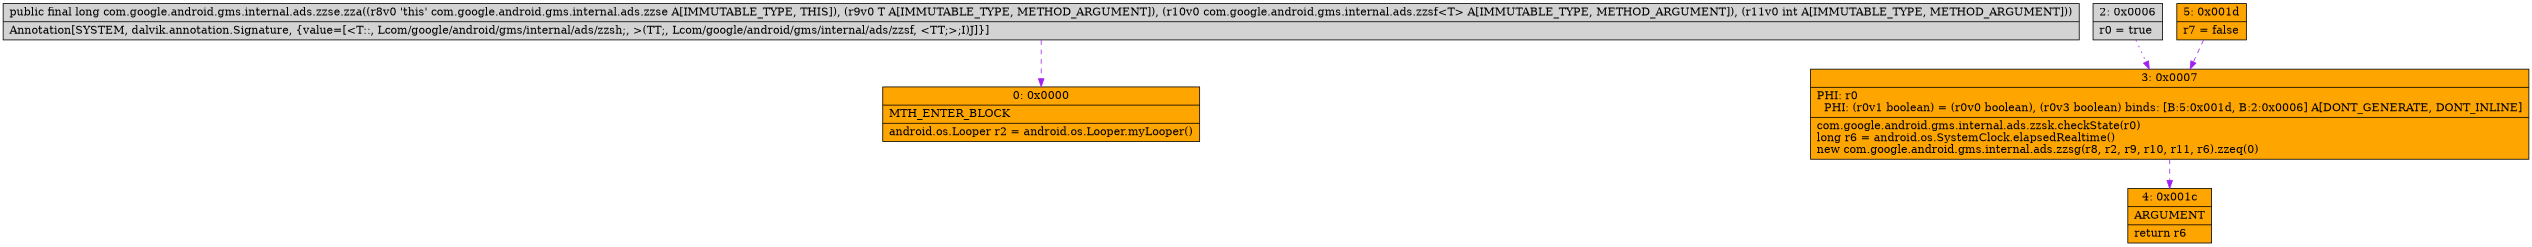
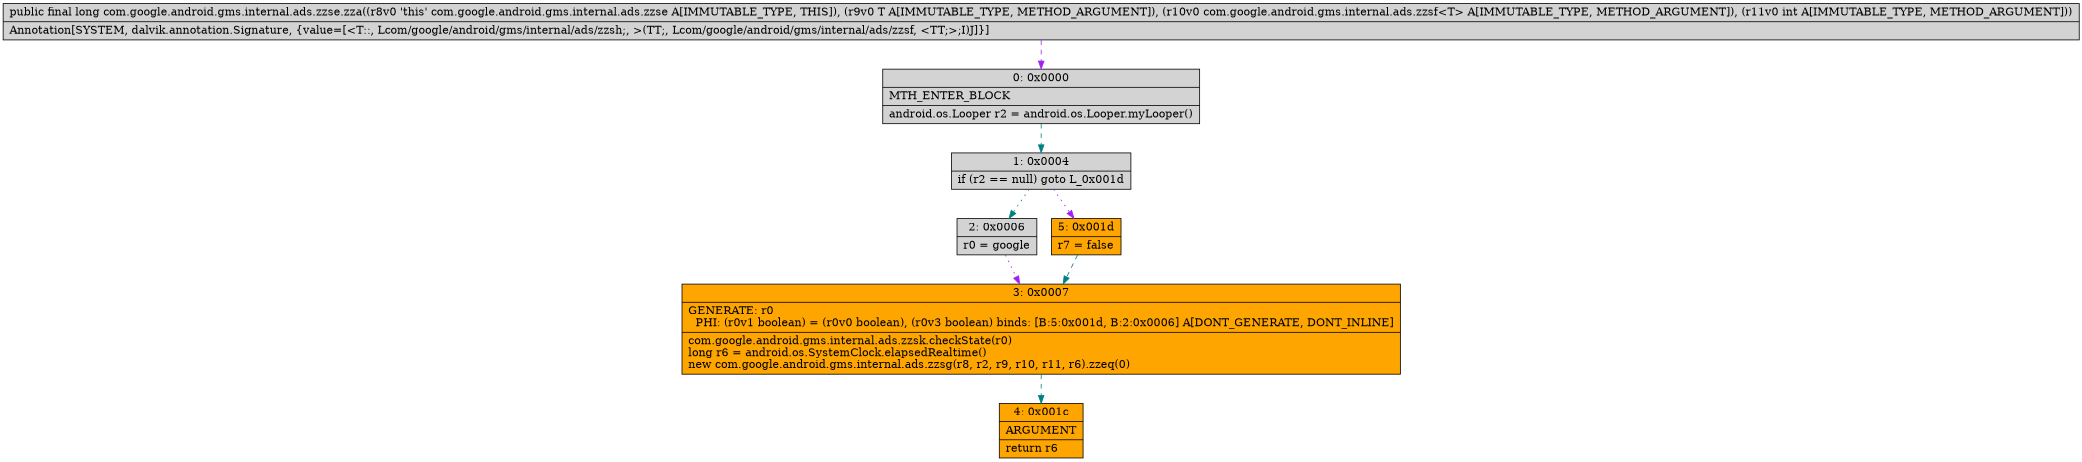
(2126, 30) -> (997, 245)
(2198, 51) -> (1072, 266)
(1839, 96) -> (733, 311)
(1041, 114) -> (1041, 96)
(2170, 170) -> (1041, 385)
none -> (1041, 171)
